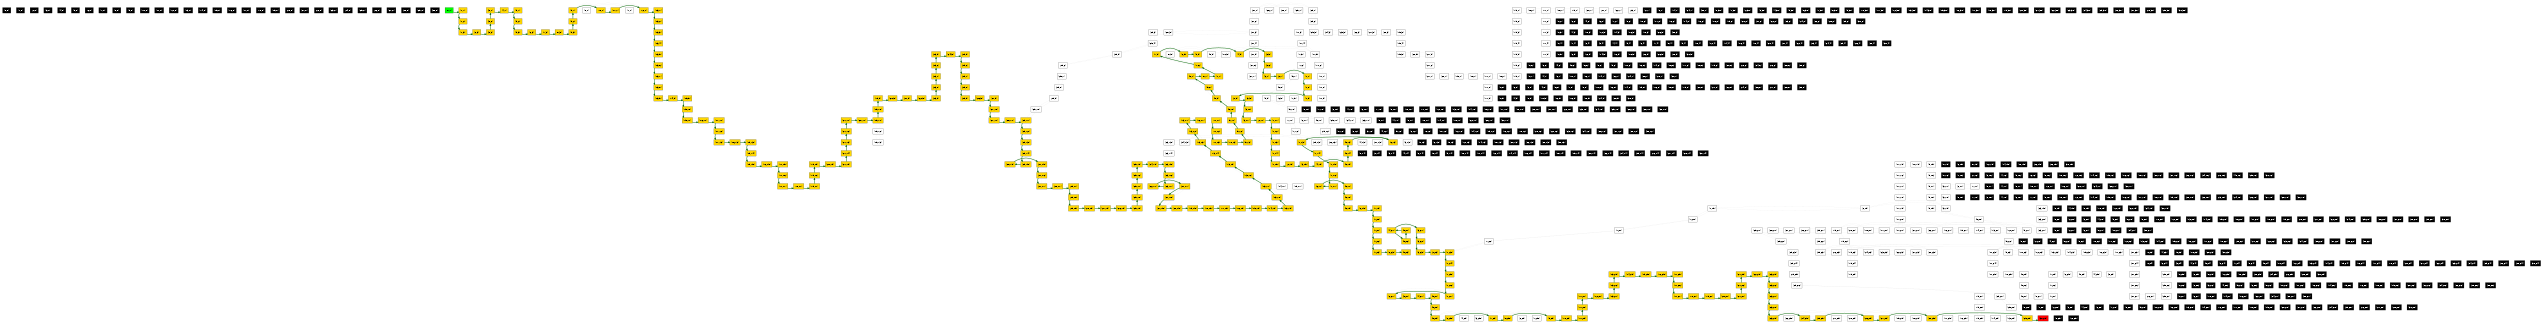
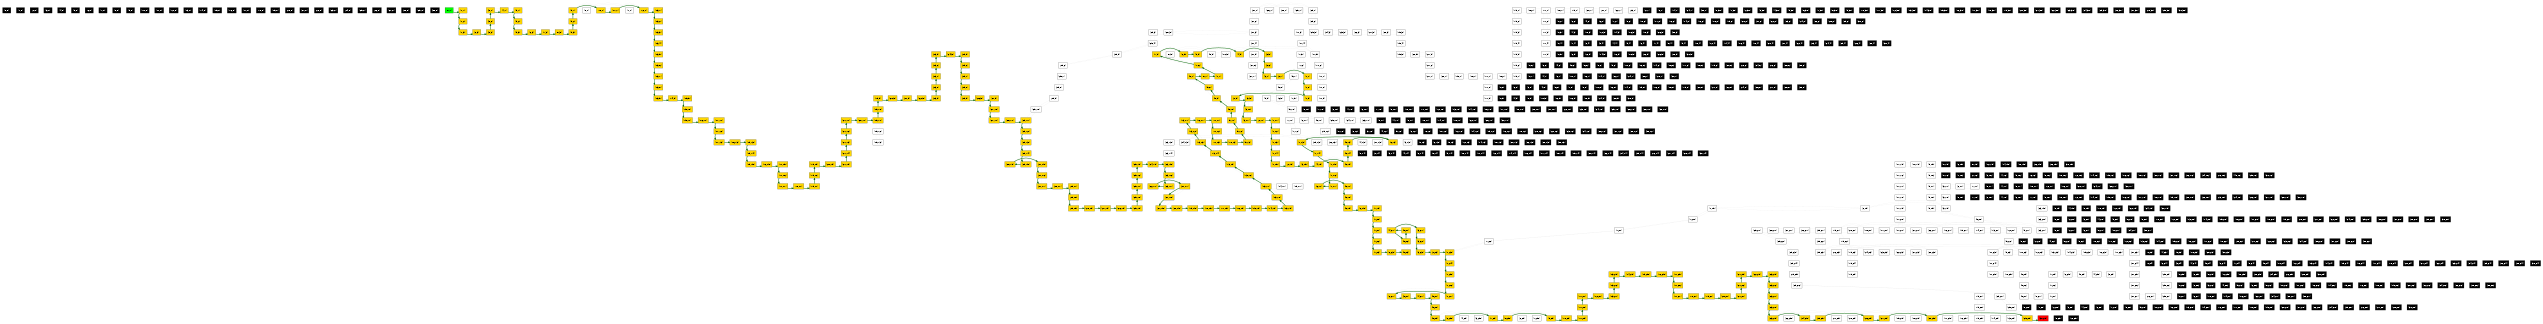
none -> (1208, 120)
